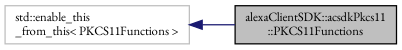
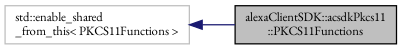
(97, 25) -> (97, 25)
